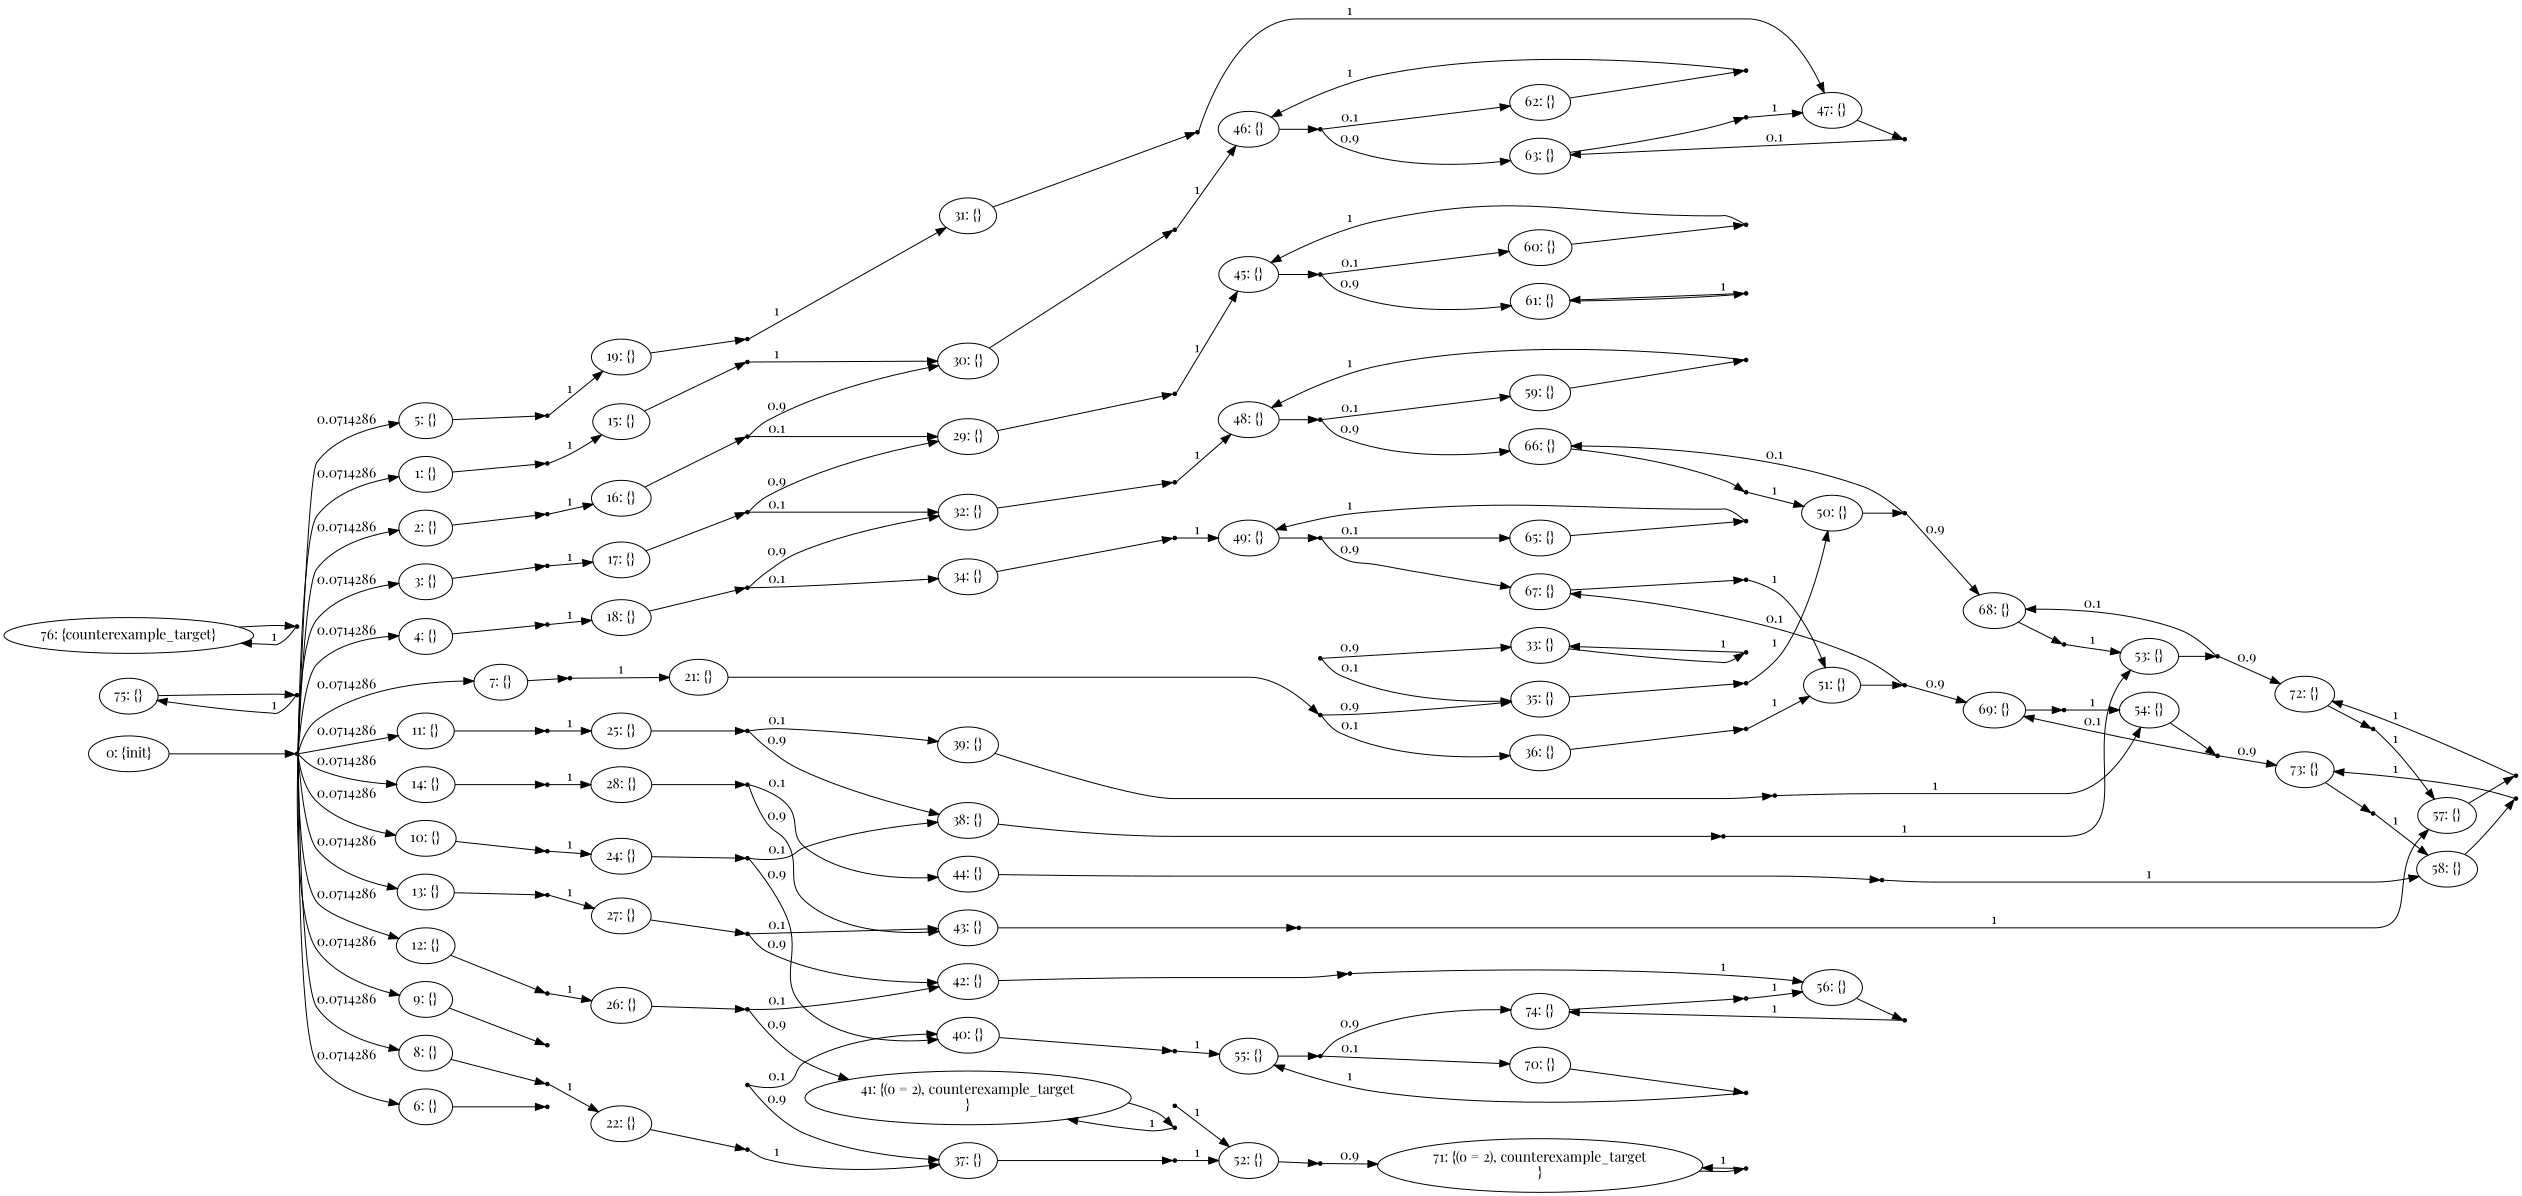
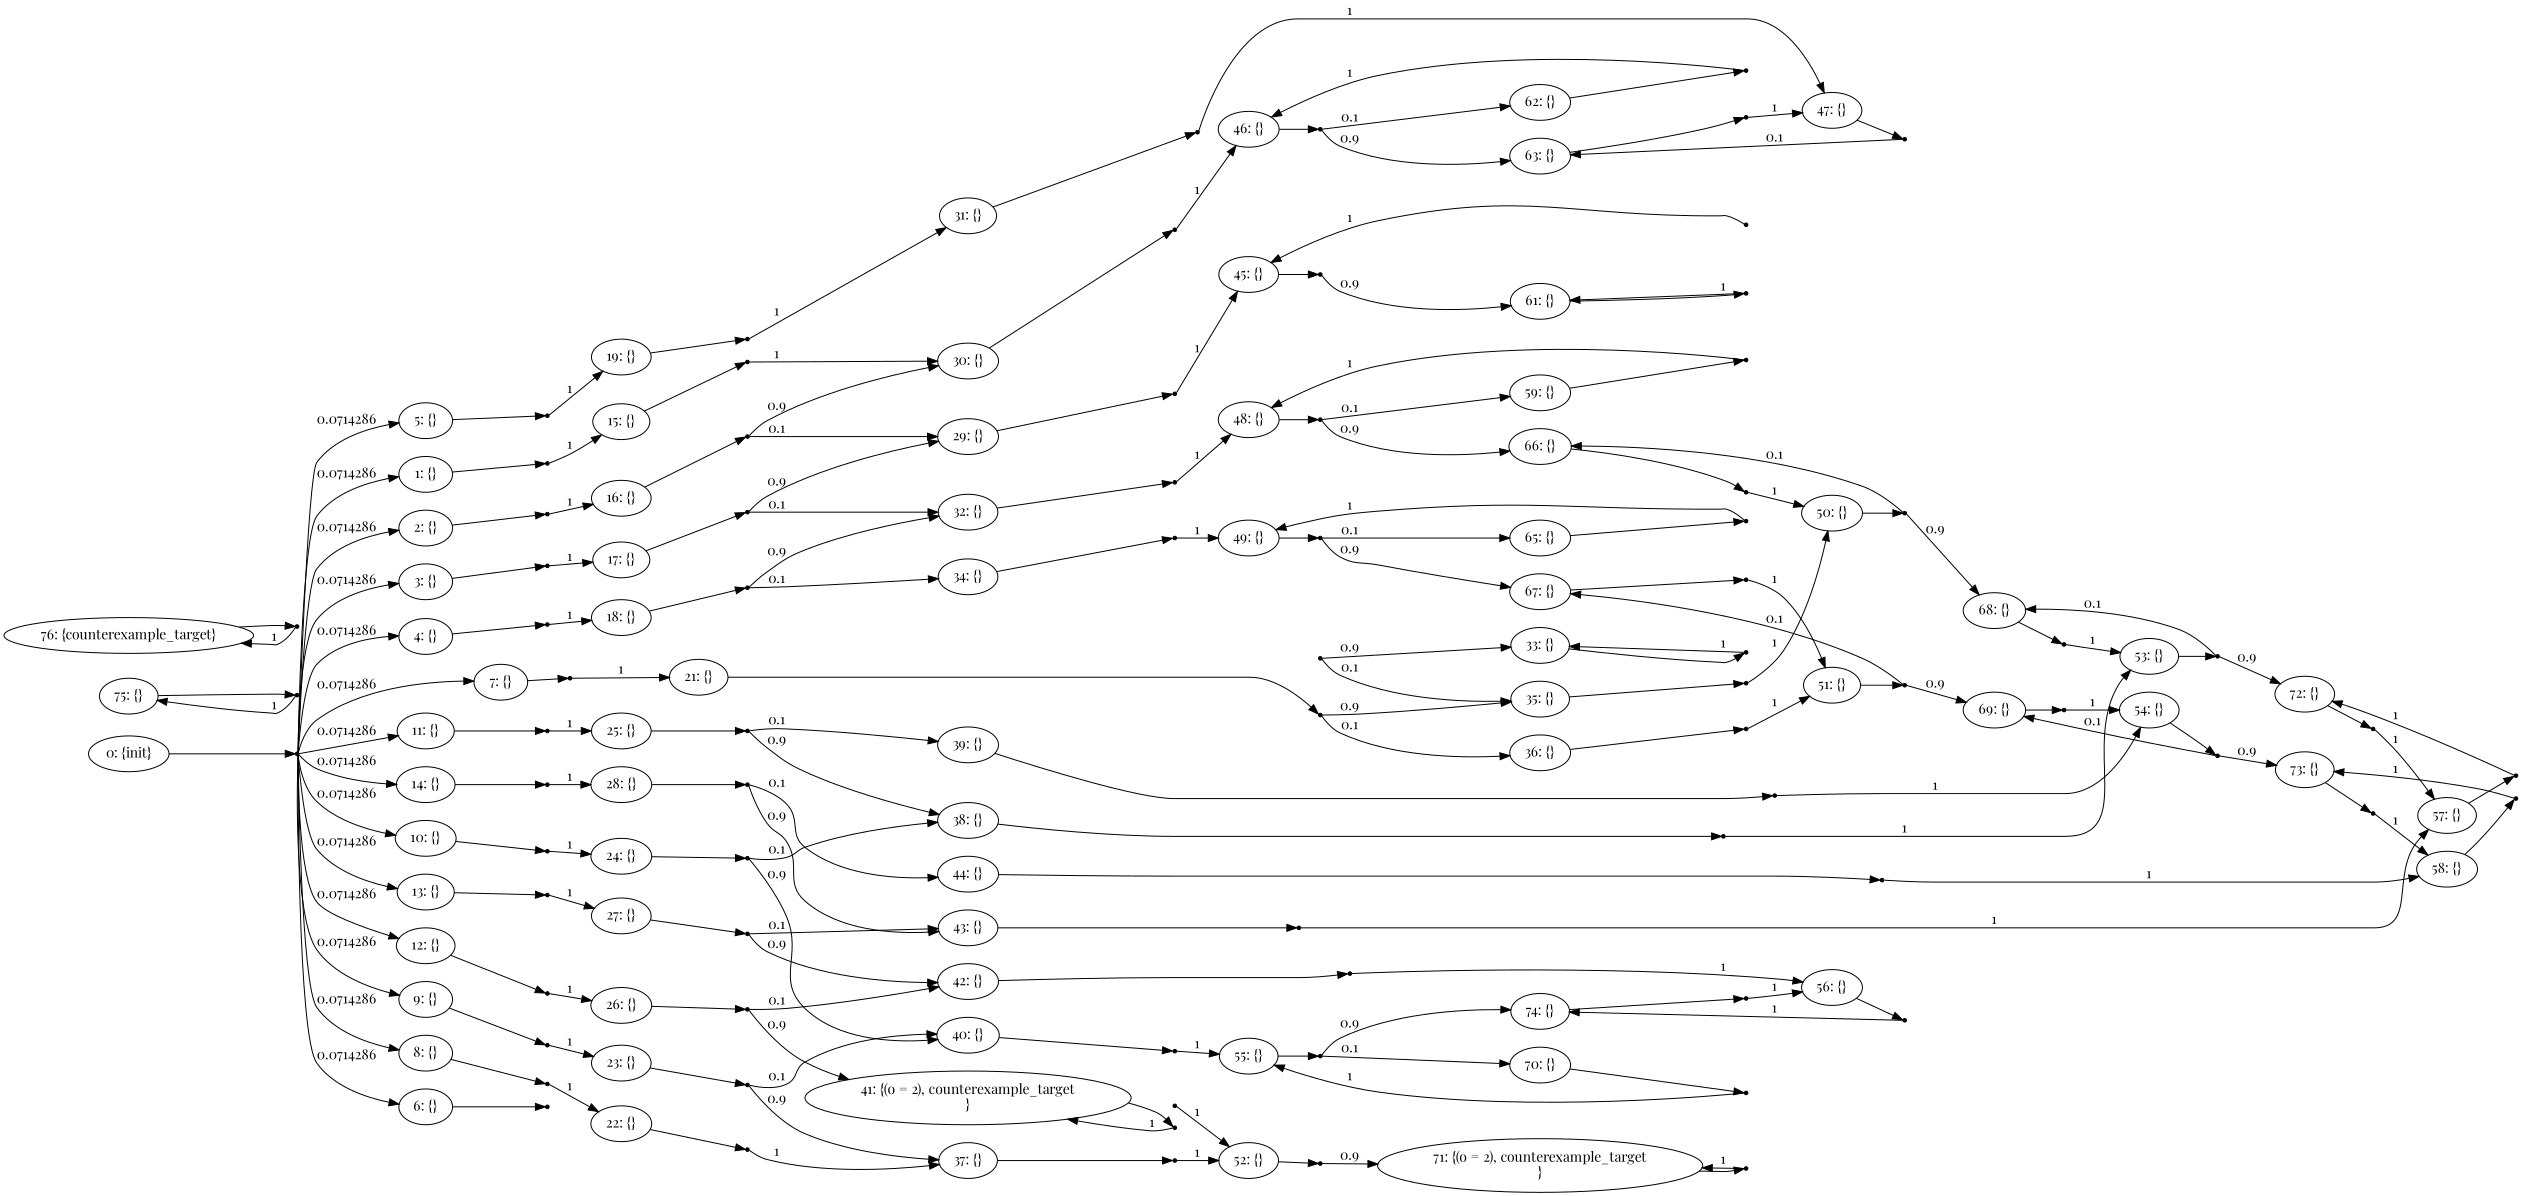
(1540, 248) -> none
none -> (621, 1063)
